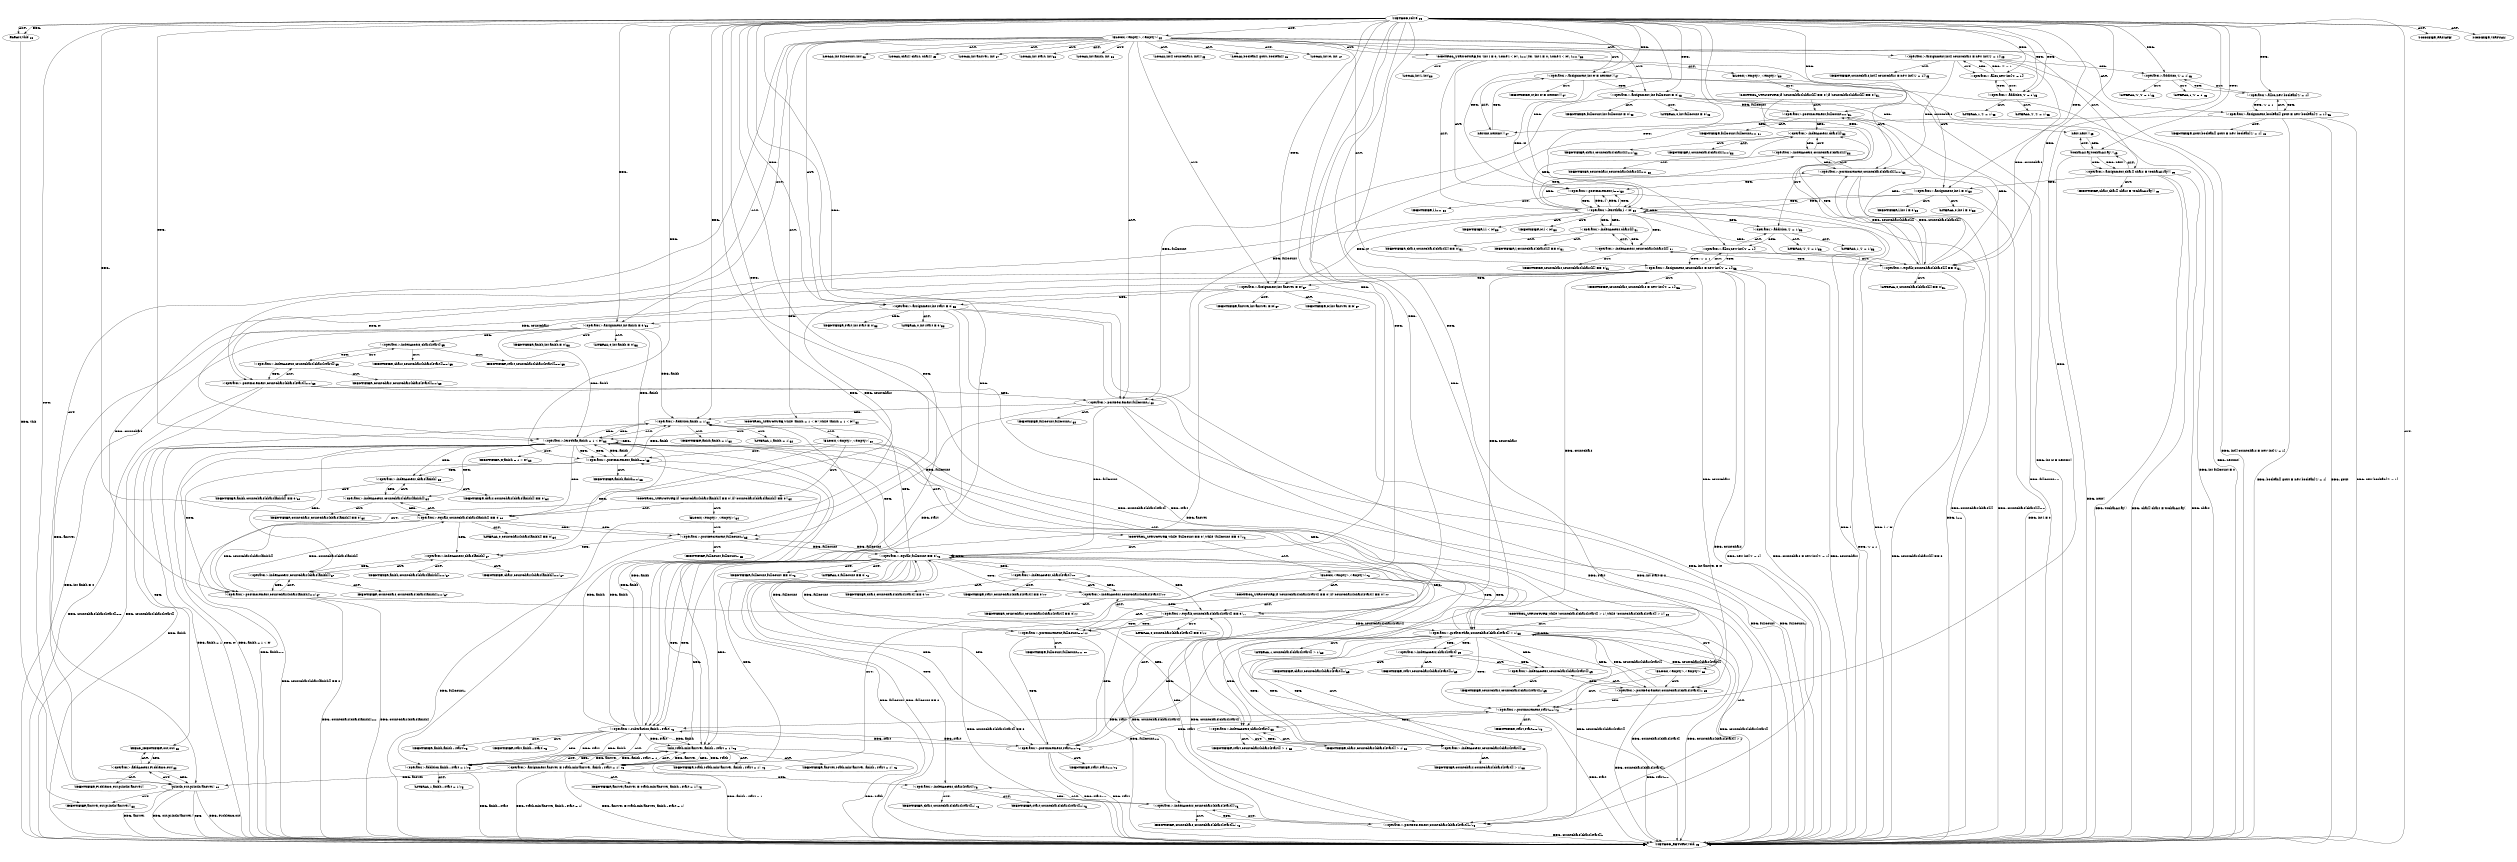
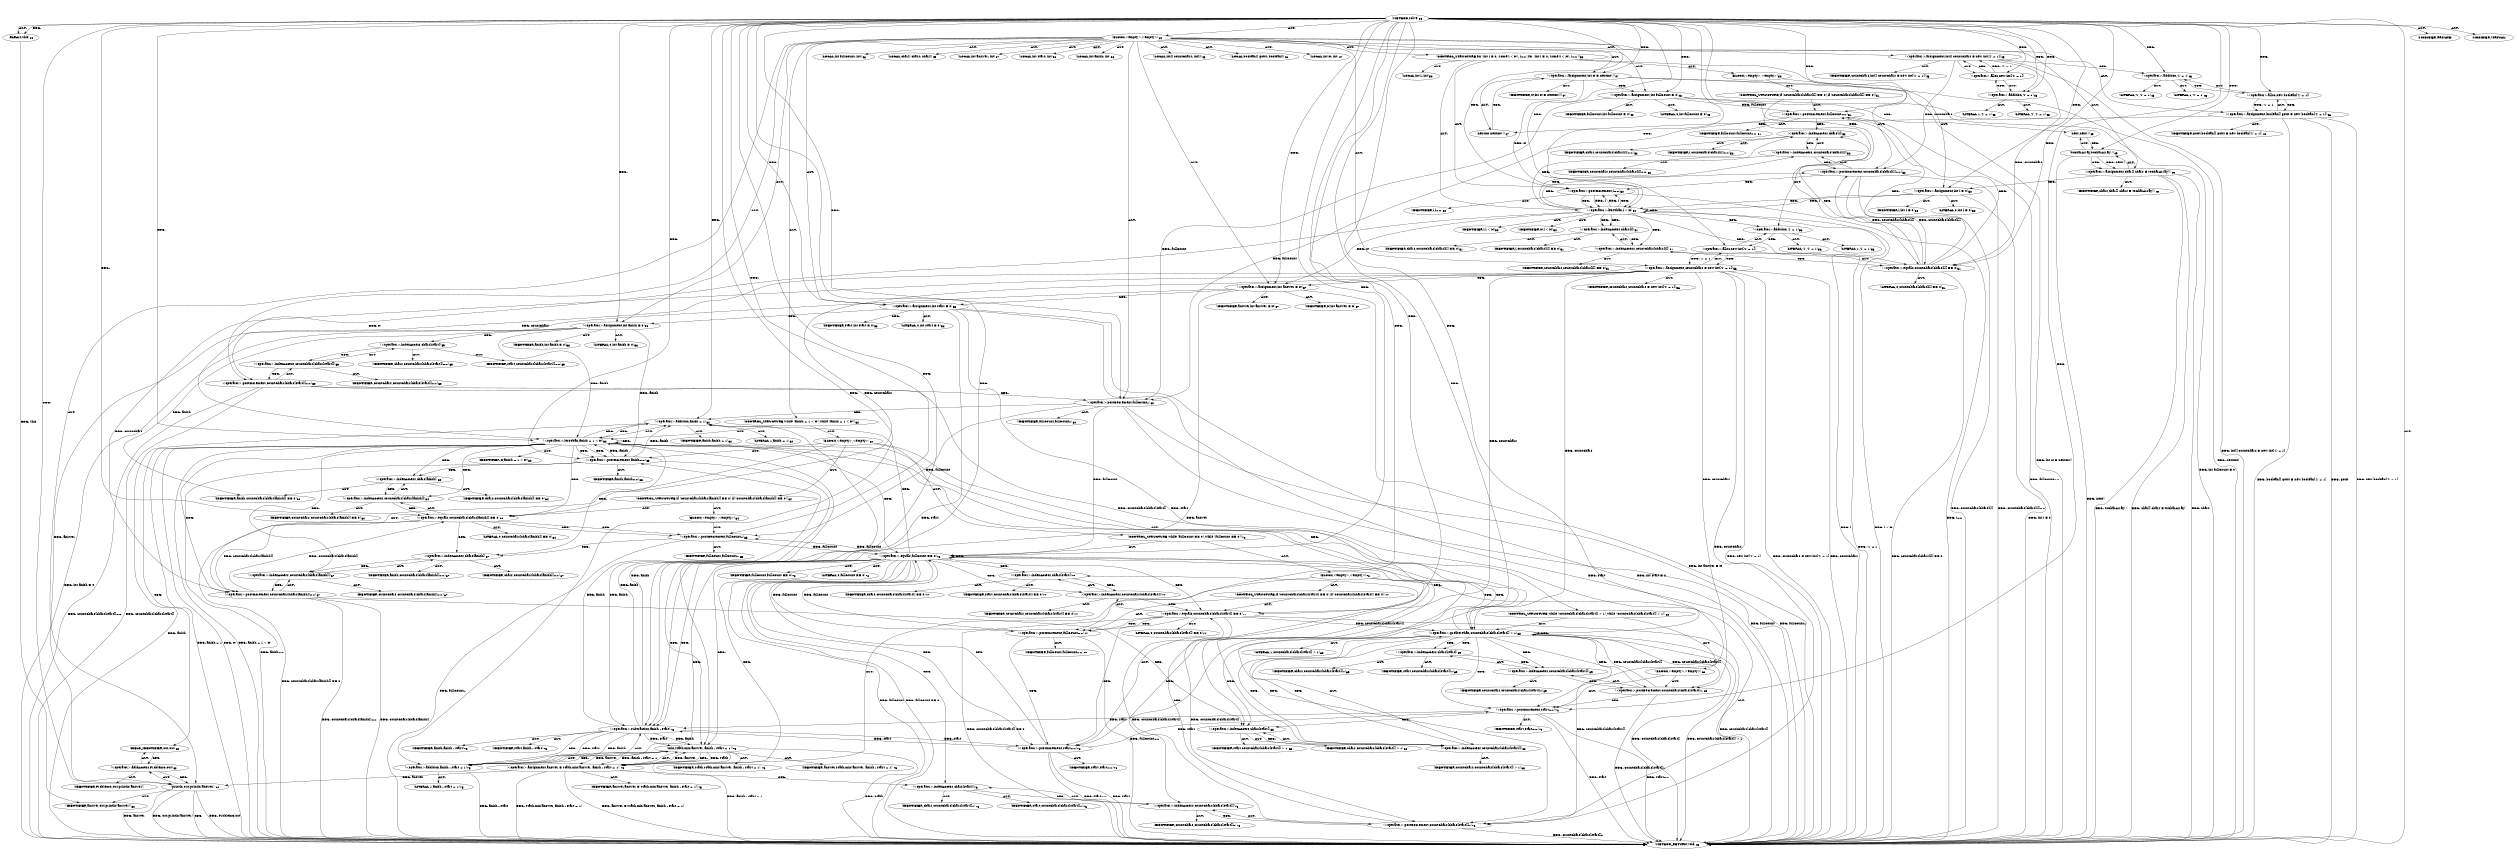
(661, 369) -> (271, 350)
